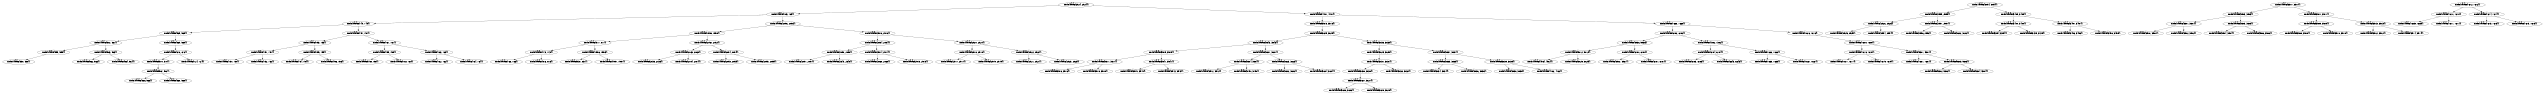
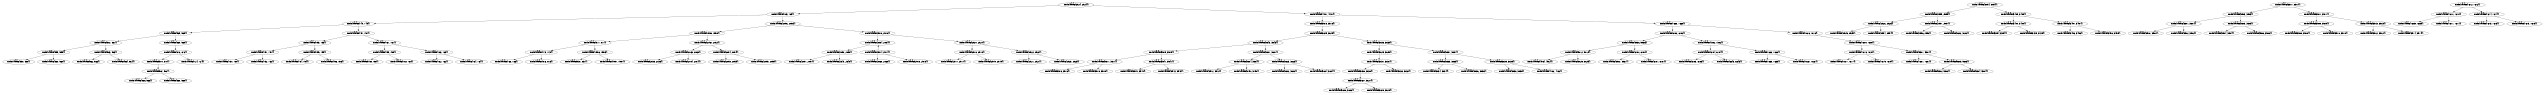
(877, 47) -> (878, 48)
none -> (54, 62)
